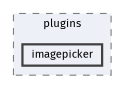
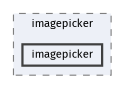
(62, 24) -> (62, 24)
